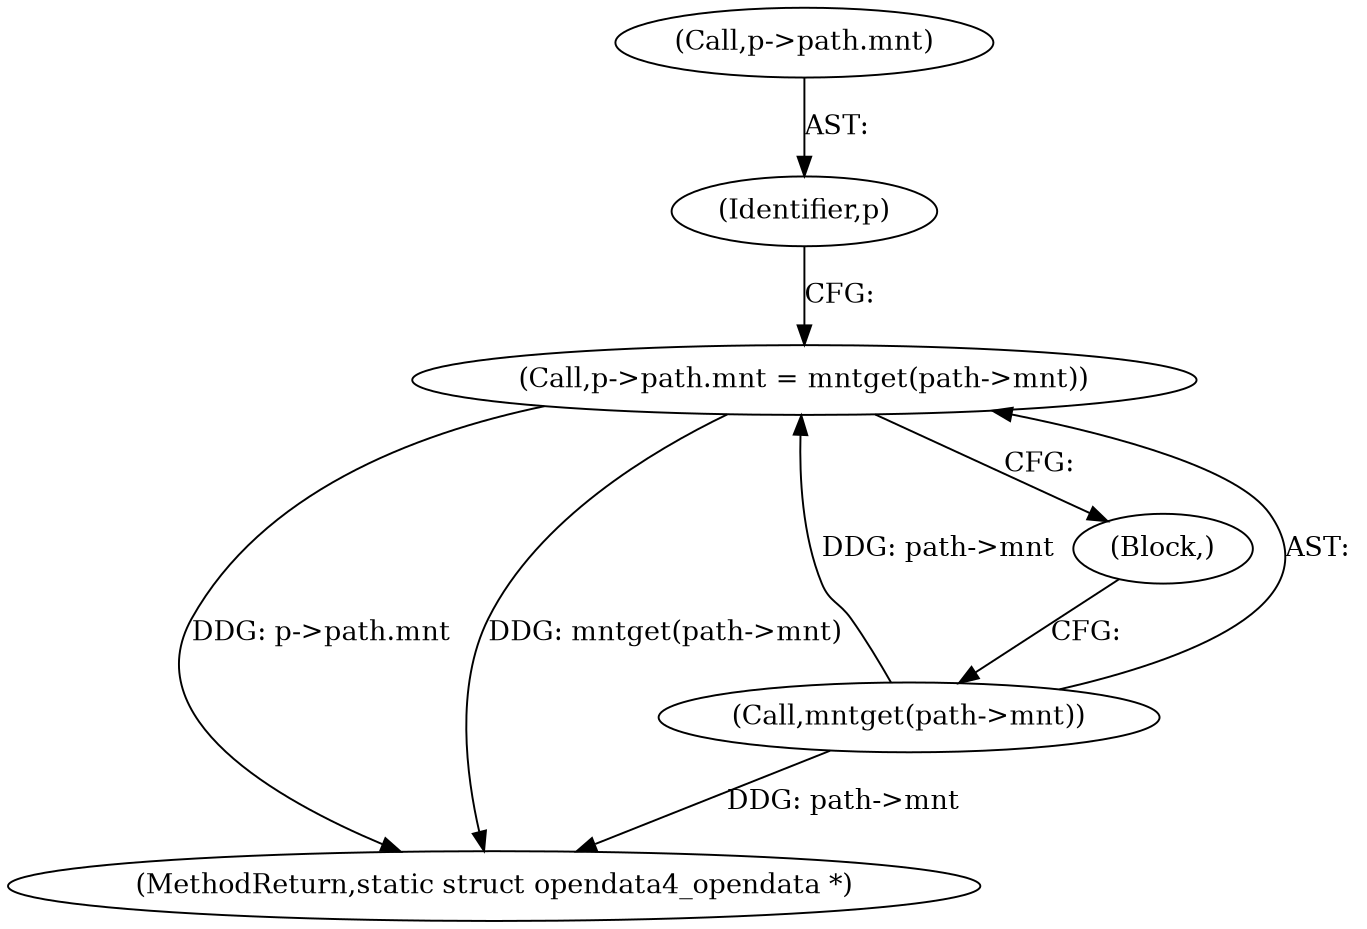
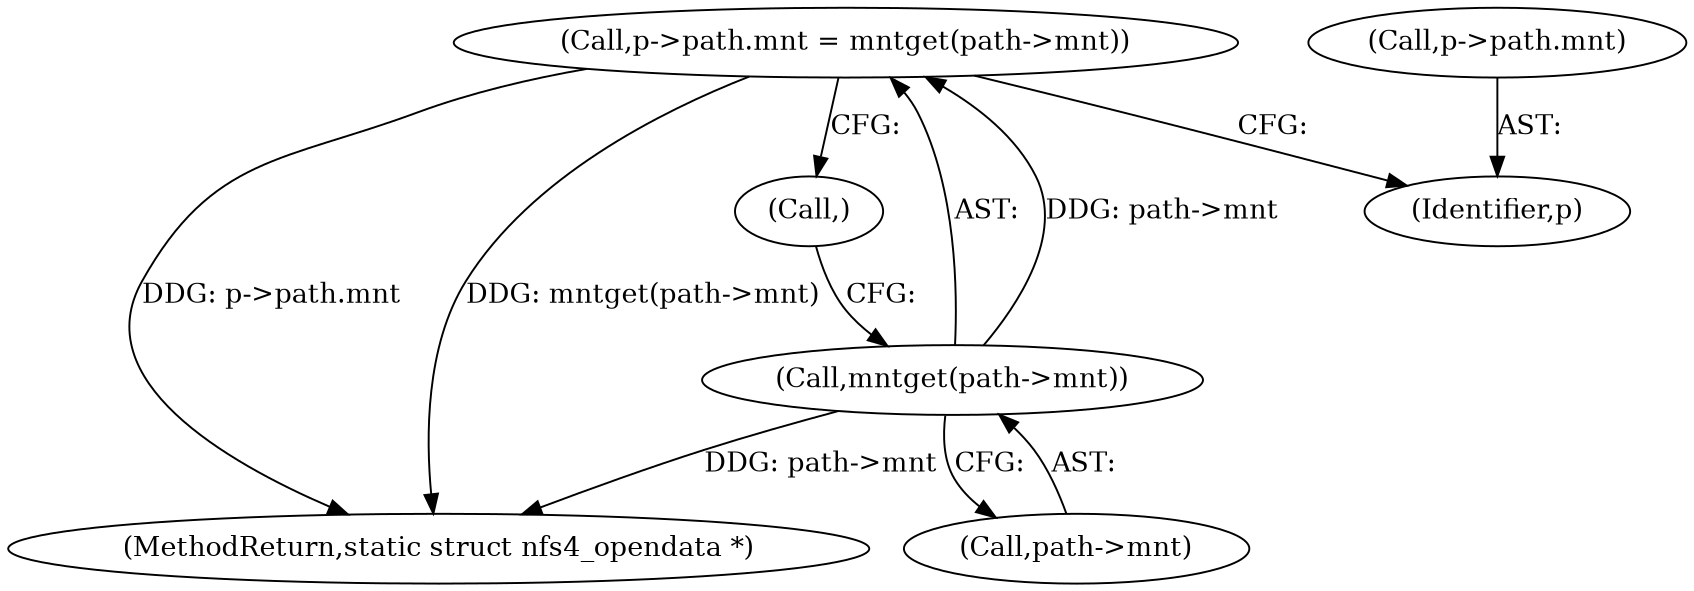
(804, 286) -> (1181, 127)
none -> (1077, 549)
(1163, 549) -> (809, 211)
(494, 886) -> (439, 549)
